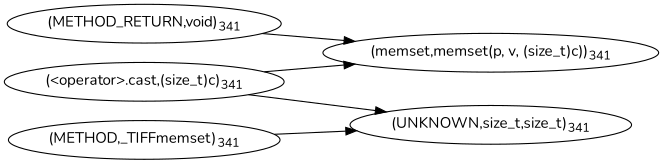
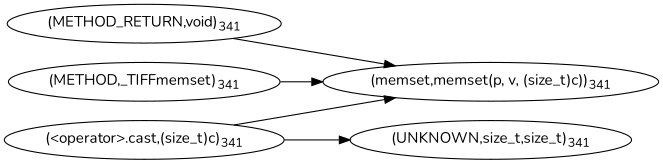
(310, 133) -> (296, 82)
